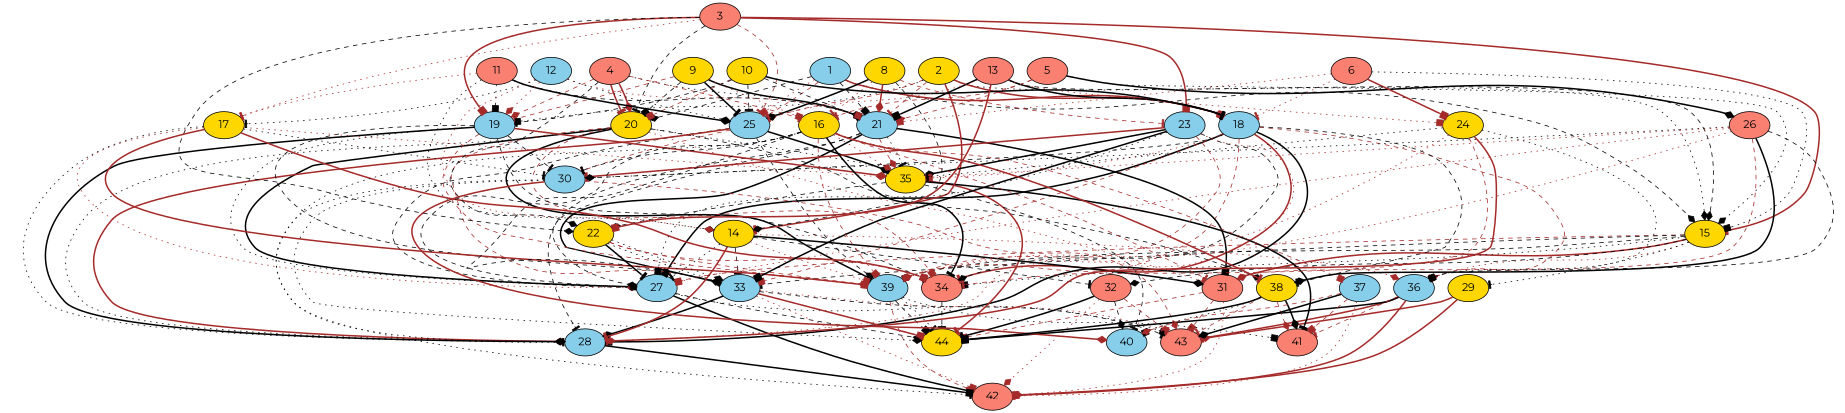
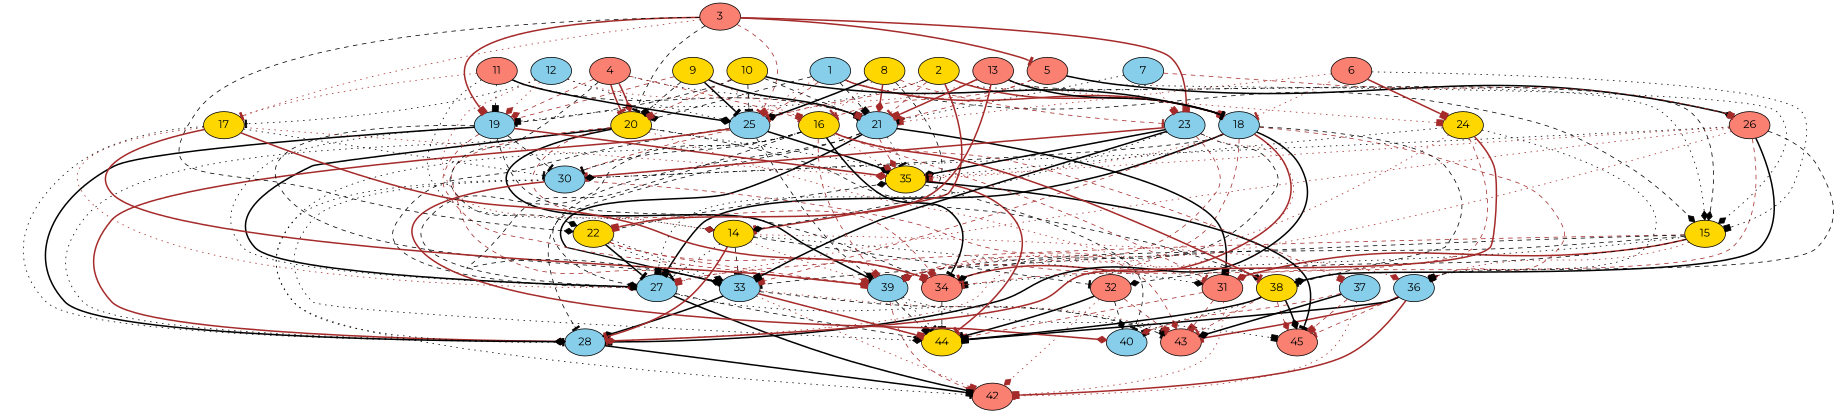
(1367, 38) -> (886, 30)
none -> (1143, 71)
(922, 105) -> (922, 105)
(819, 192) -> (745, 205)
(930, 252) -> (930, 252)
(828, 269) -> (828, 269)
(1468, 288) -> none
(1297, 342) -> (1297, 342)
